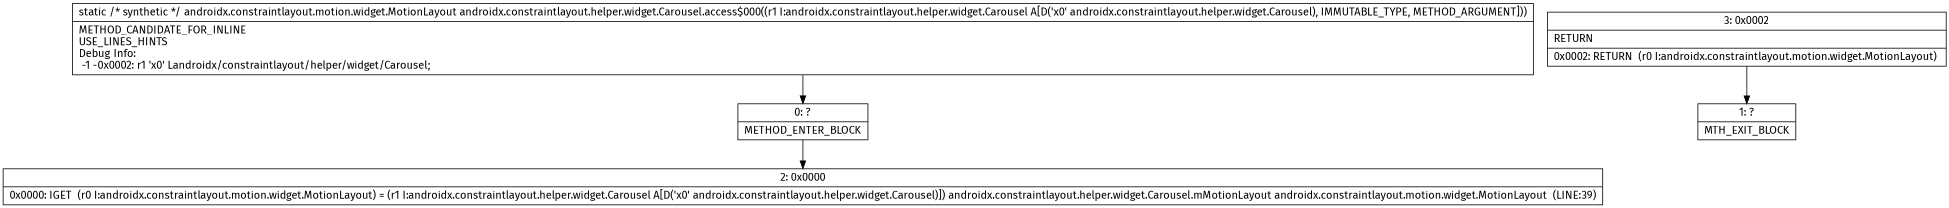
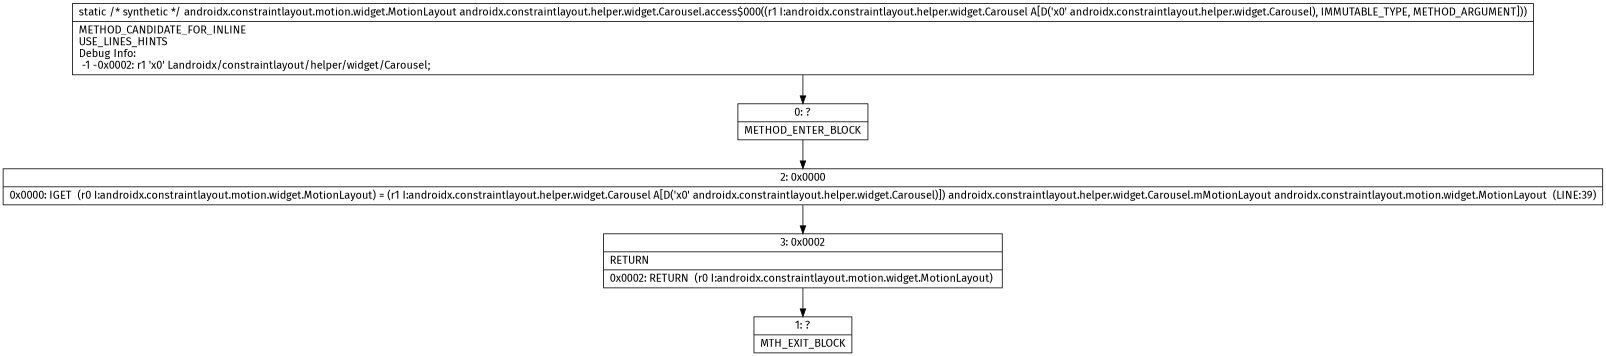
none -> (803, 215)
